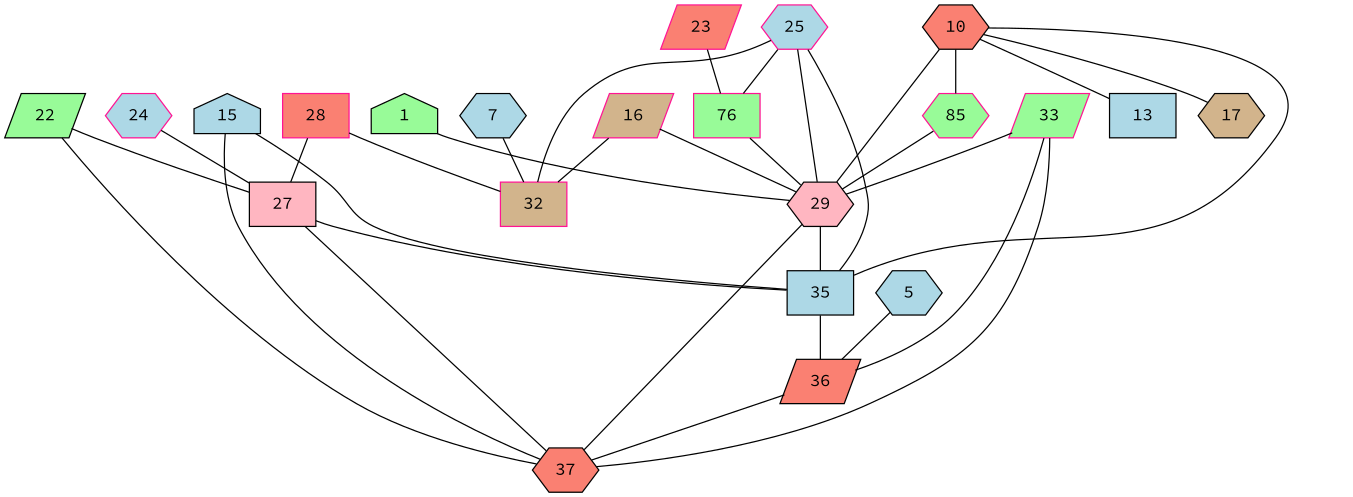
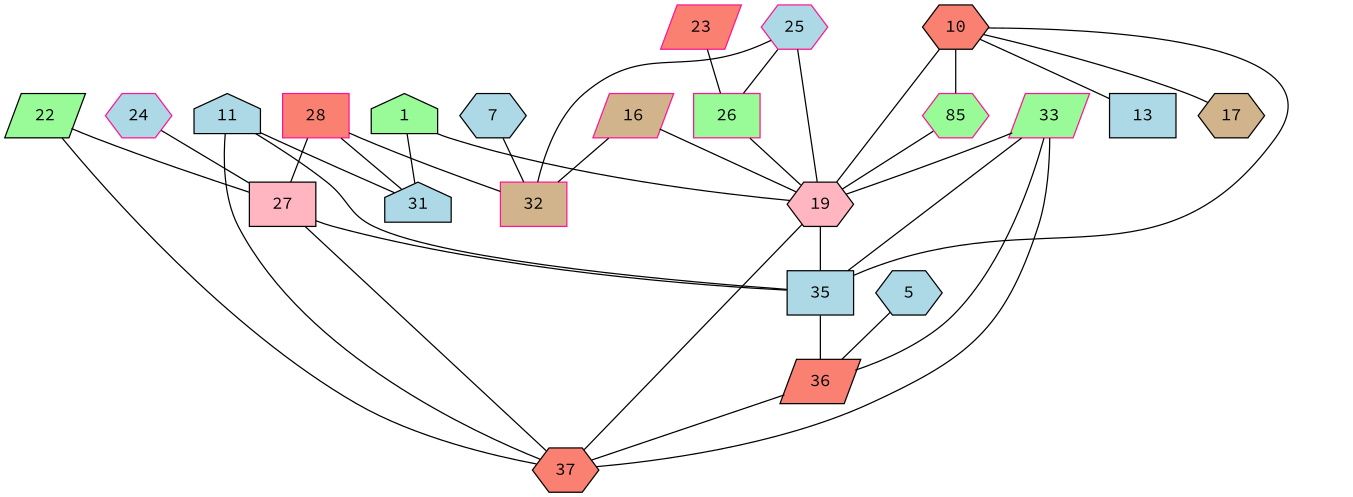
(227, 116) -> (227, 116)
(727, 116) -> (727, 116)
(860, 164) -> (935, 204)
none -> (418, 204)
(820, 204) -> (820, 204)
